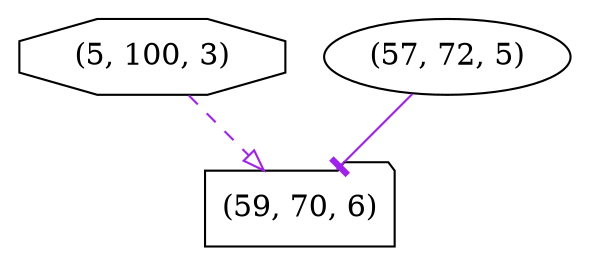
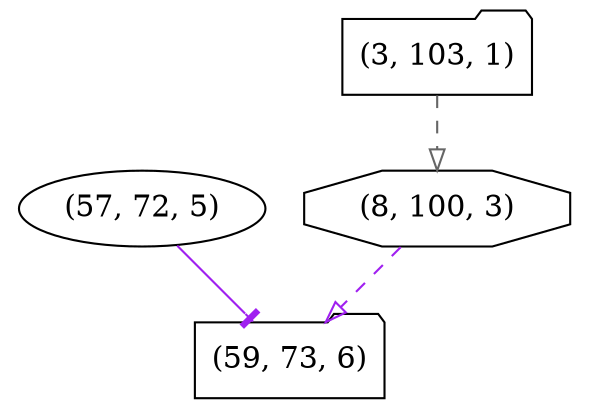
(152, 57) -> (437, 209)
none -> (437, 57)
(300, 209) -> (290, 360)
